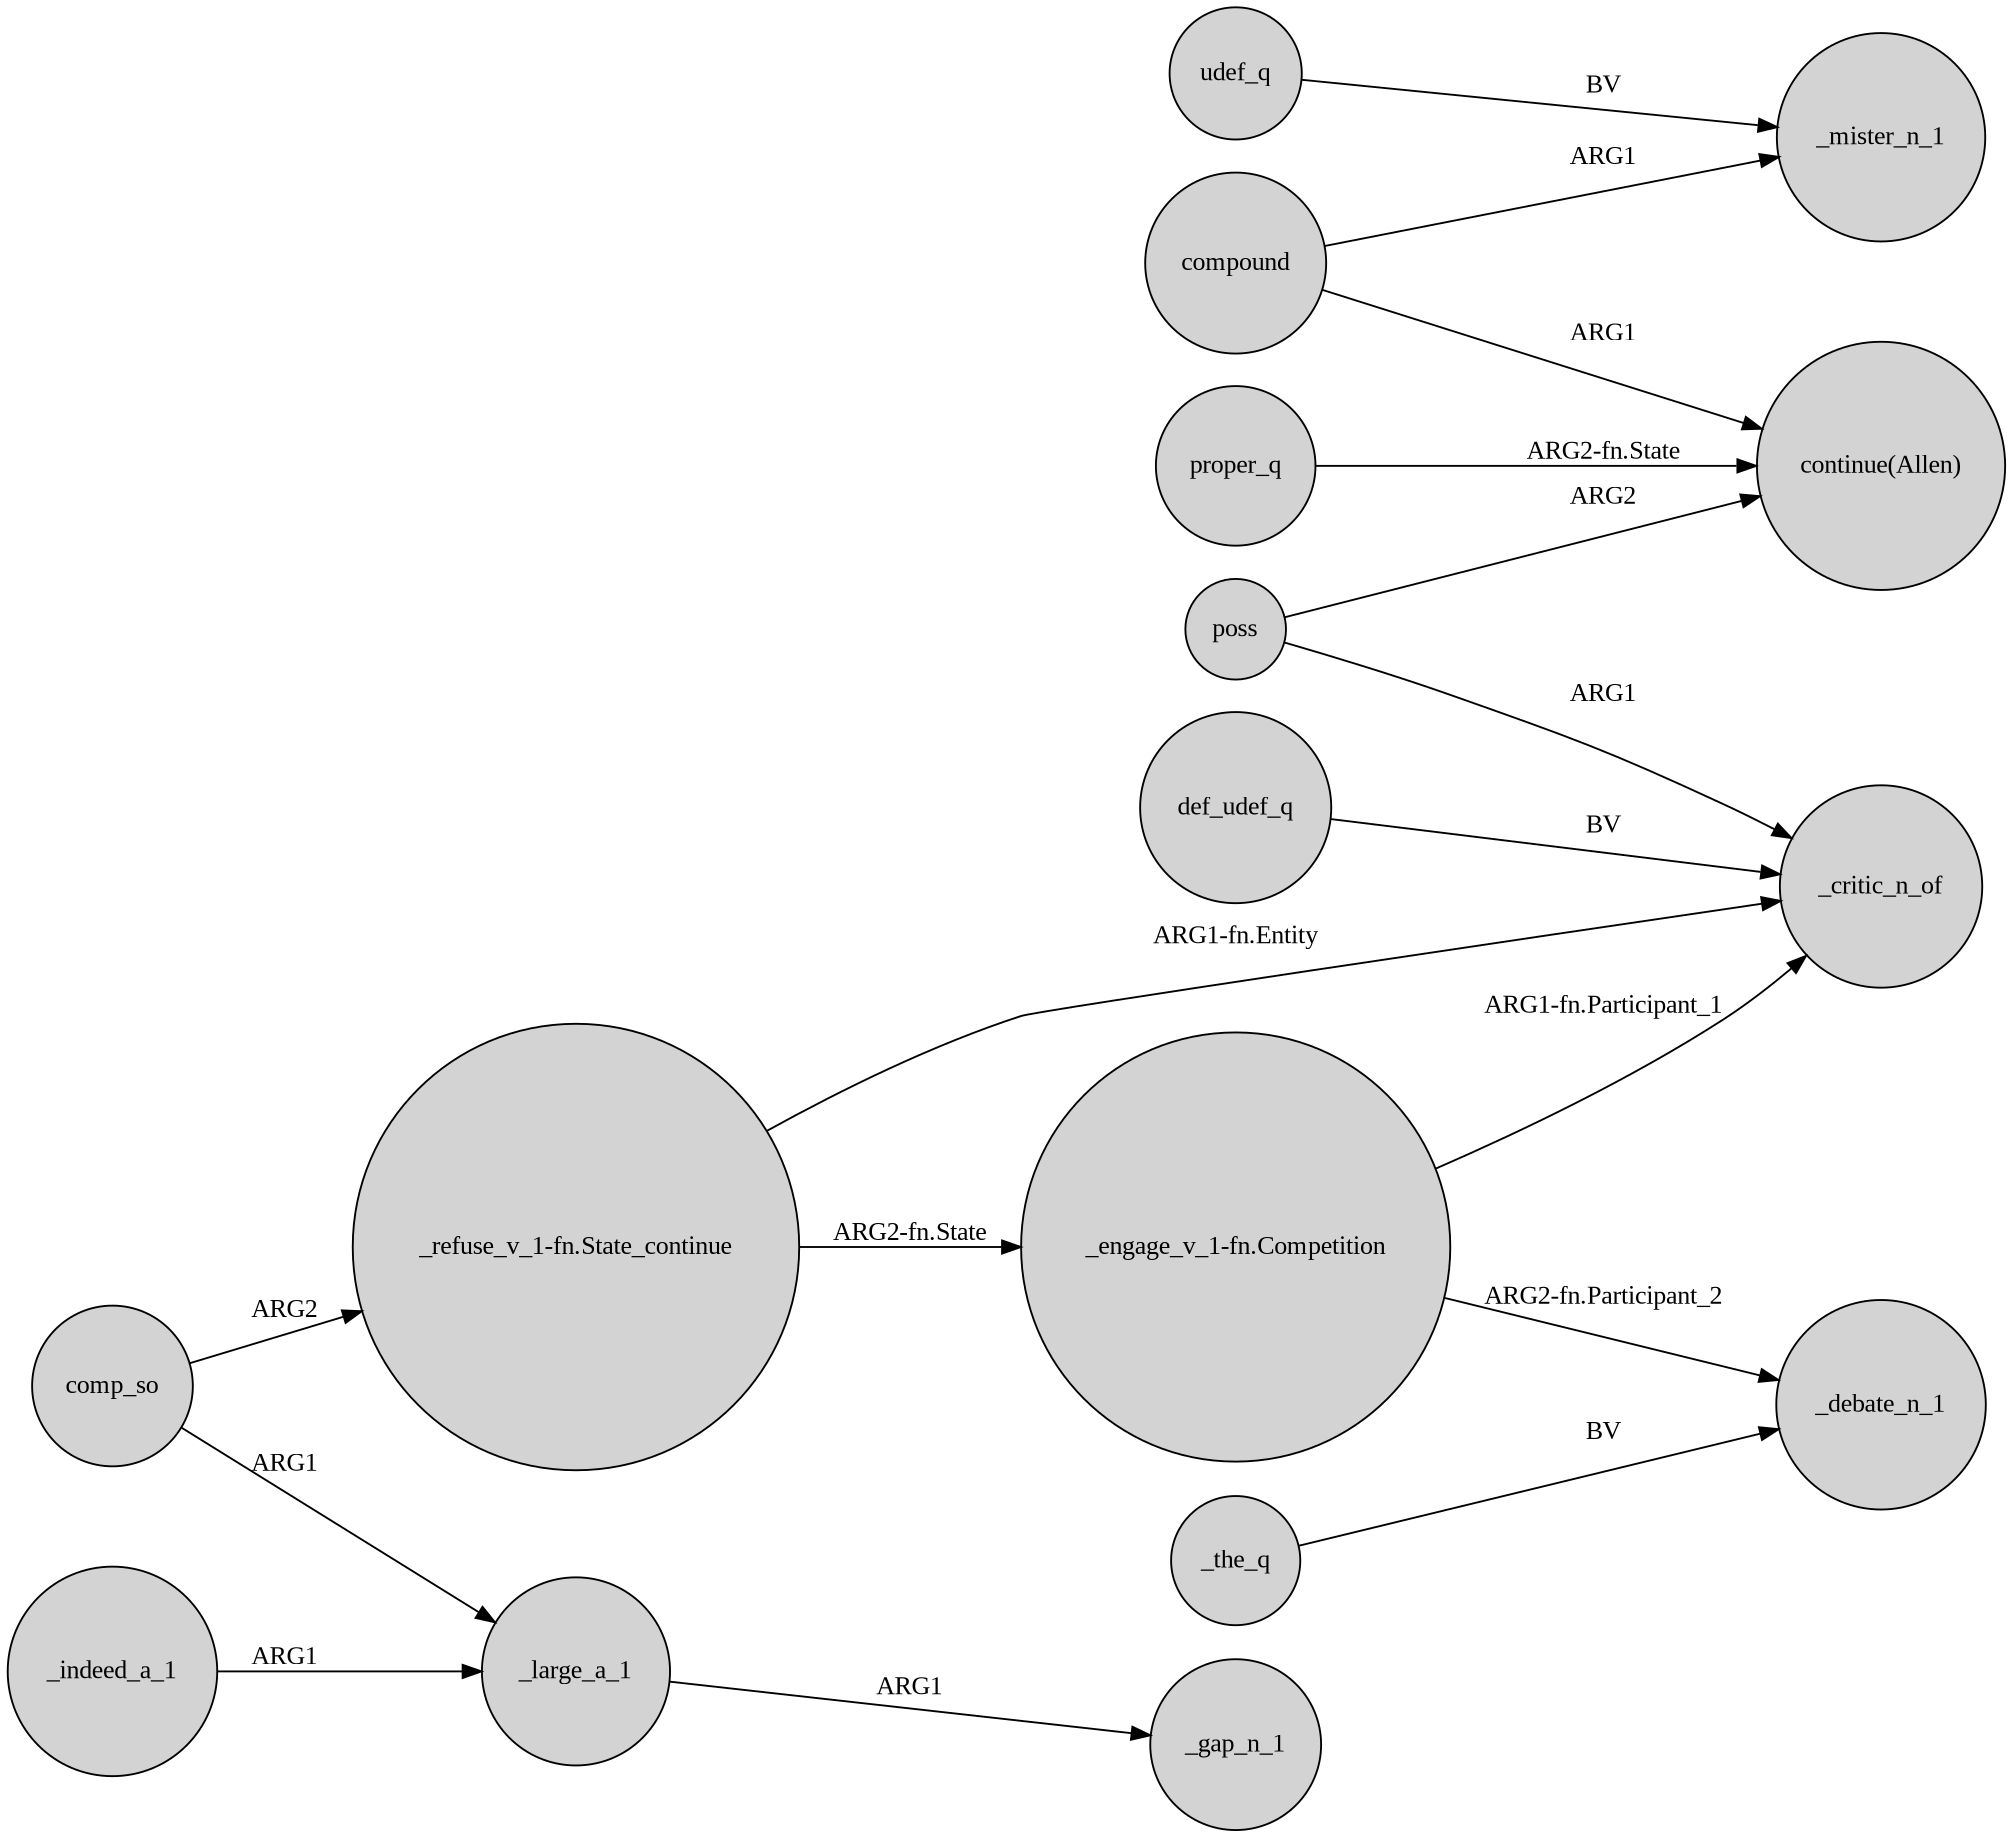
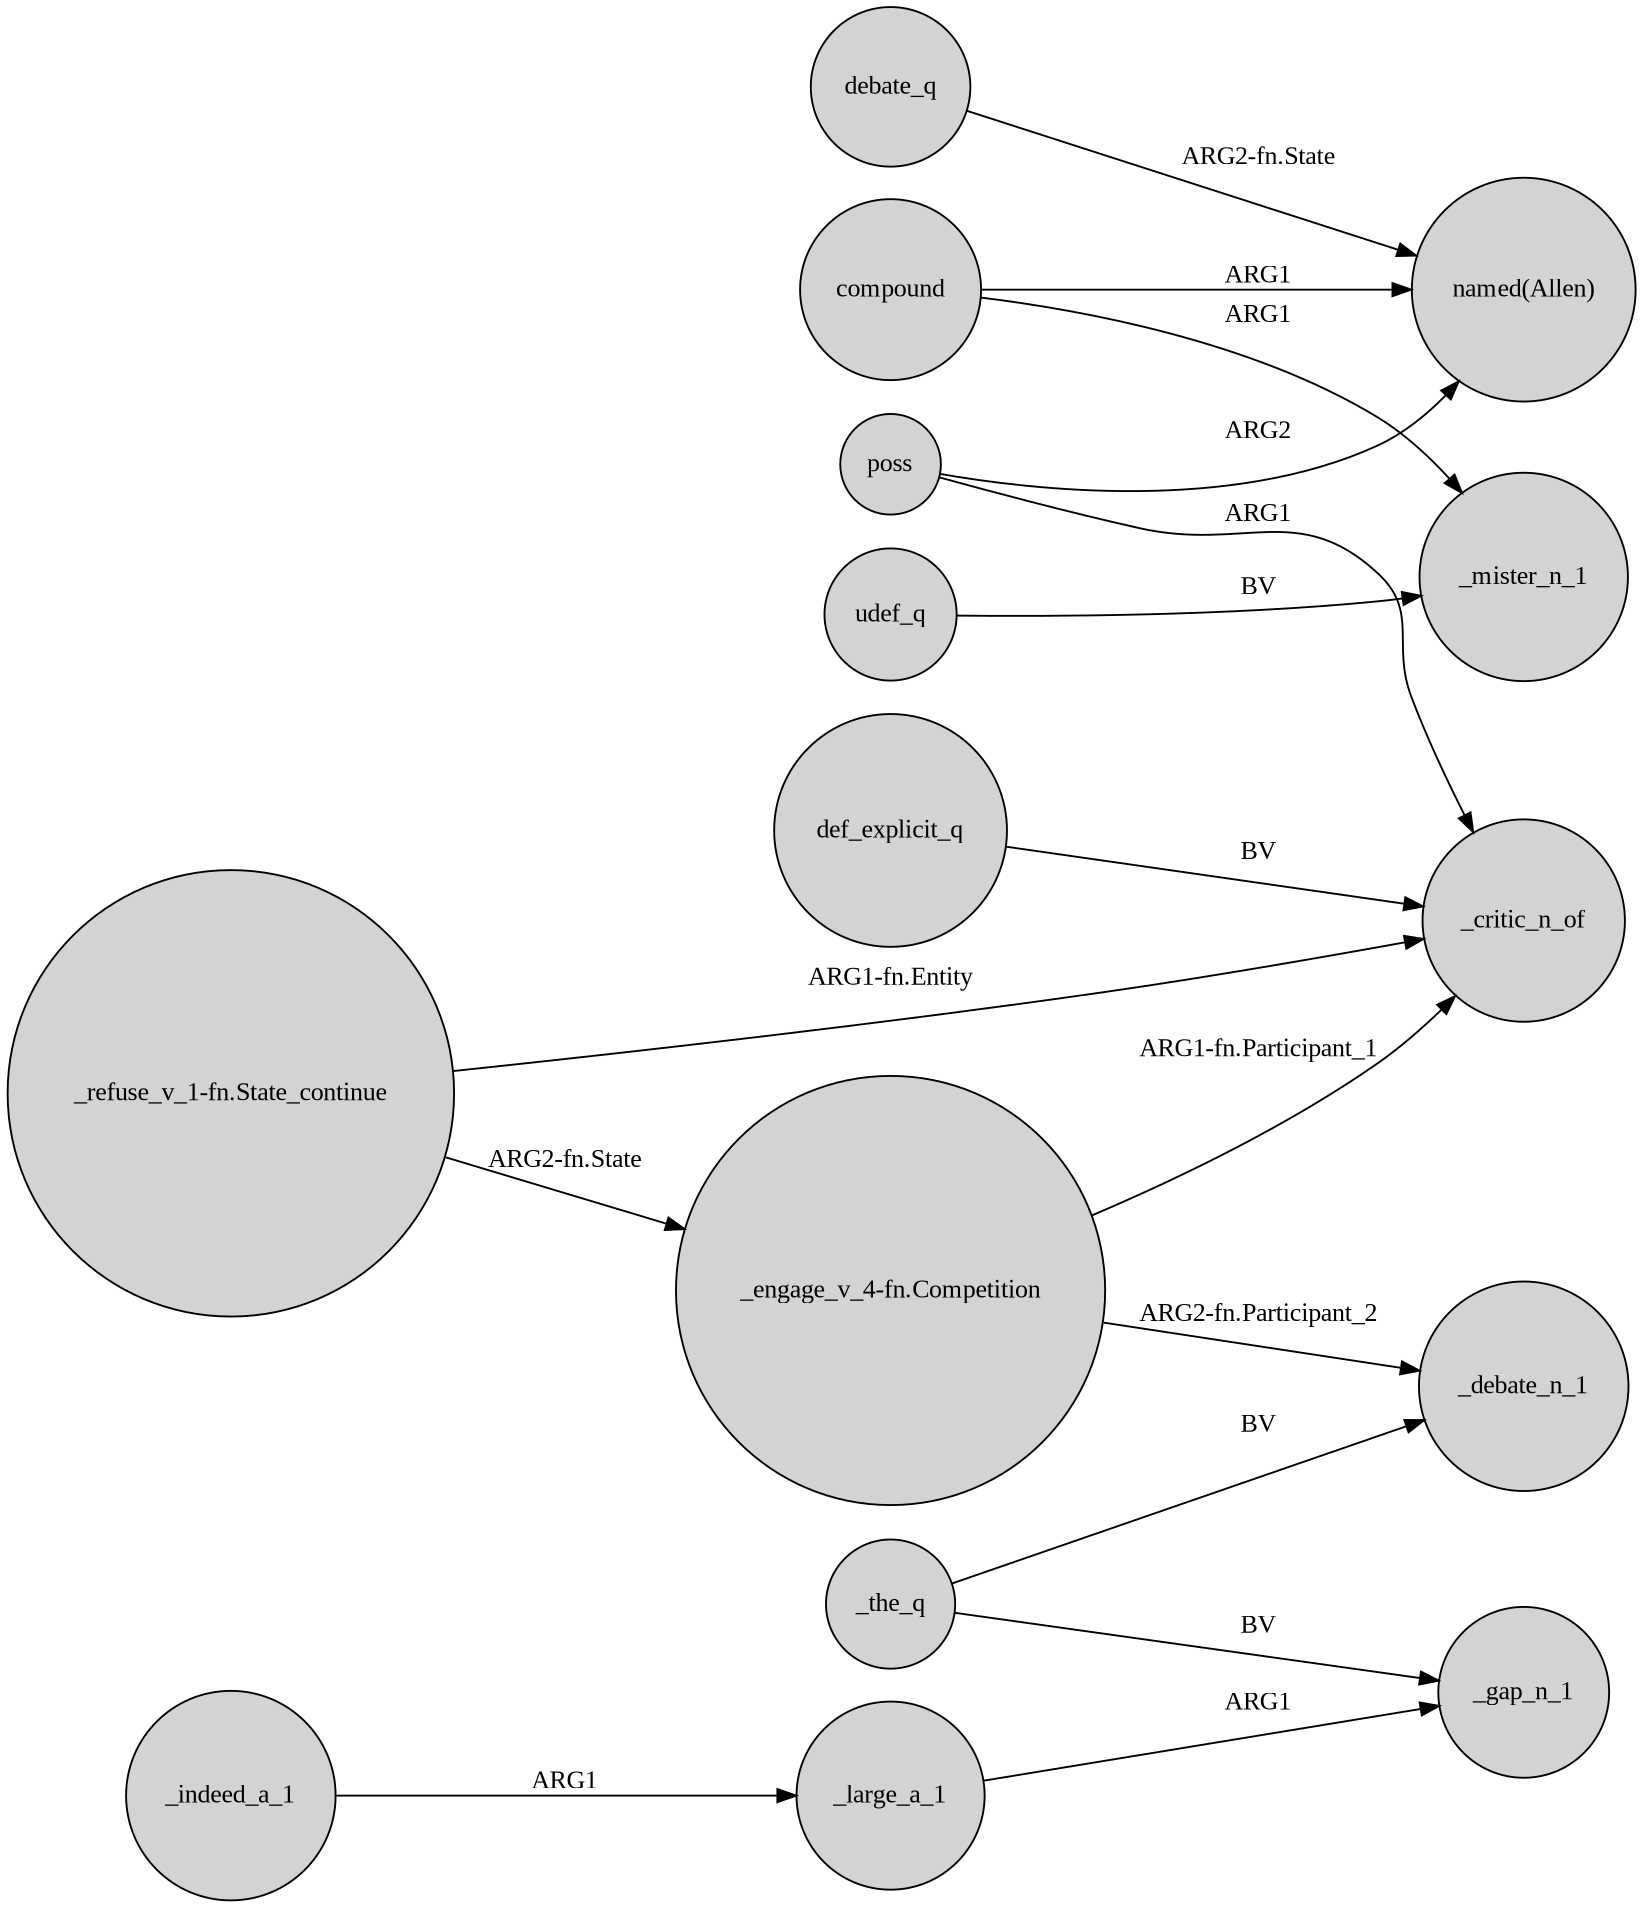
(1236, 466) -> (891, 87)
(1881, 466) -> (1524, 290)
(1236, 808) -> (891, 830)
(1236, 1247) -> (891, 1290)
(112, 1386) -> none
none -> (1188, 1645)
